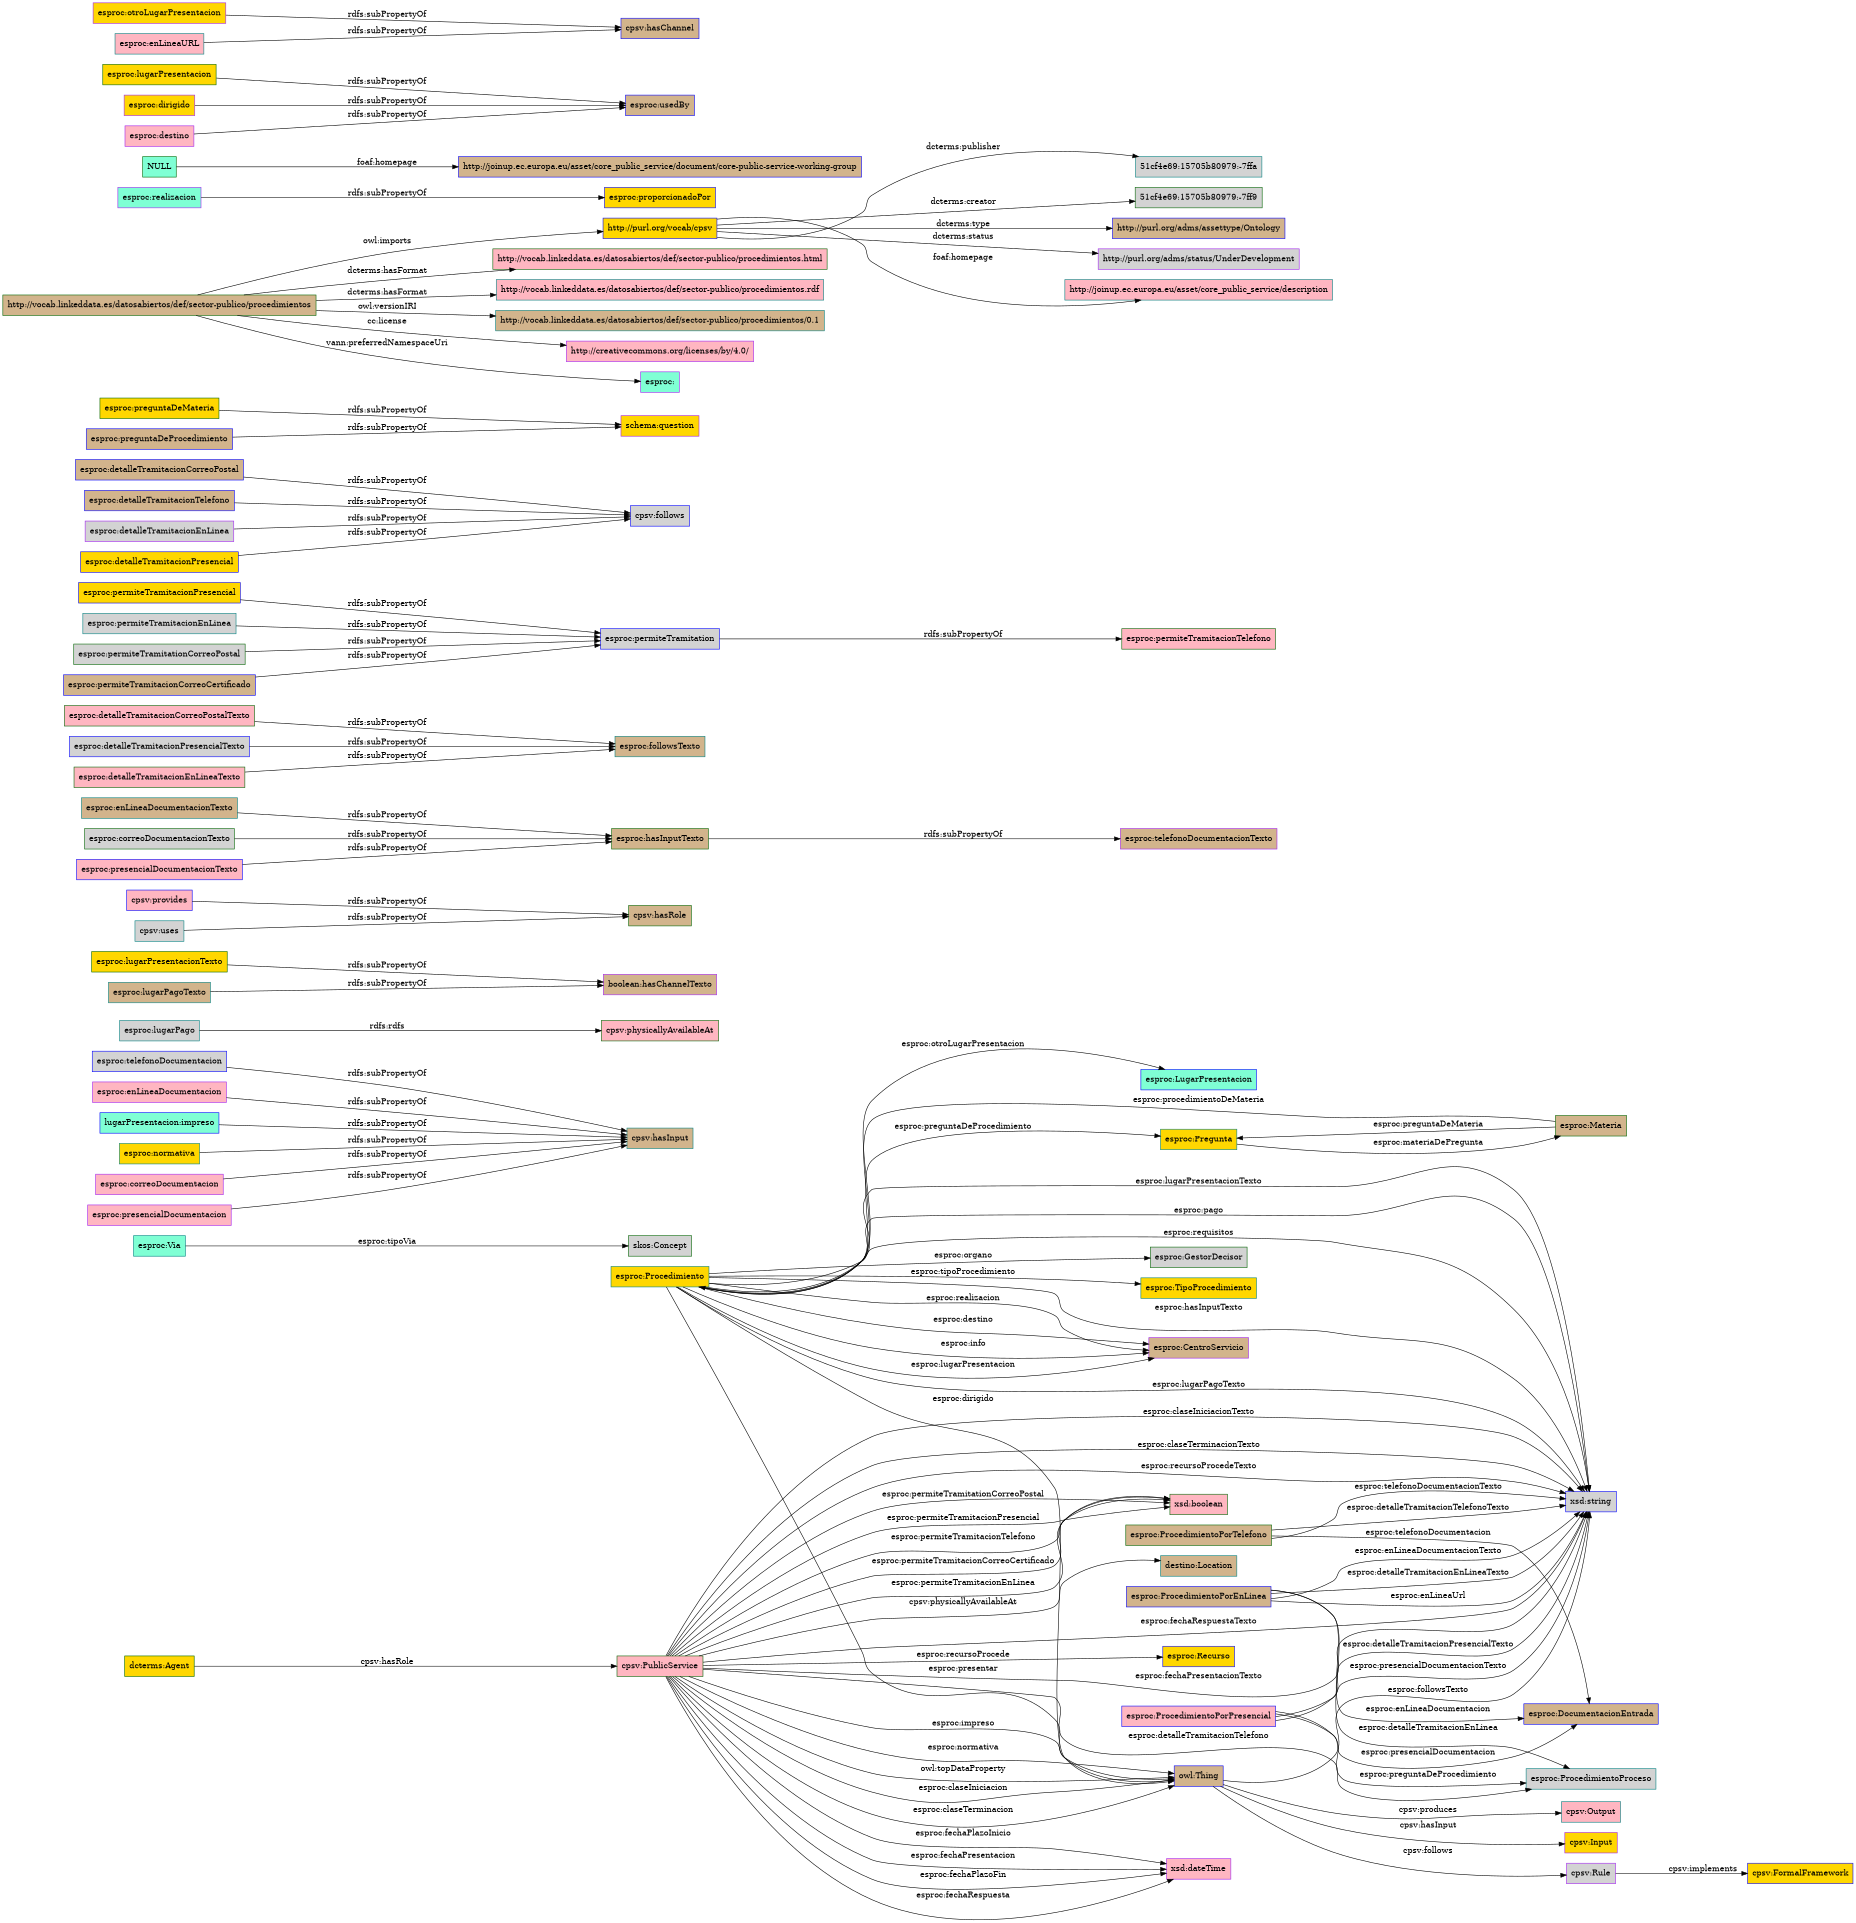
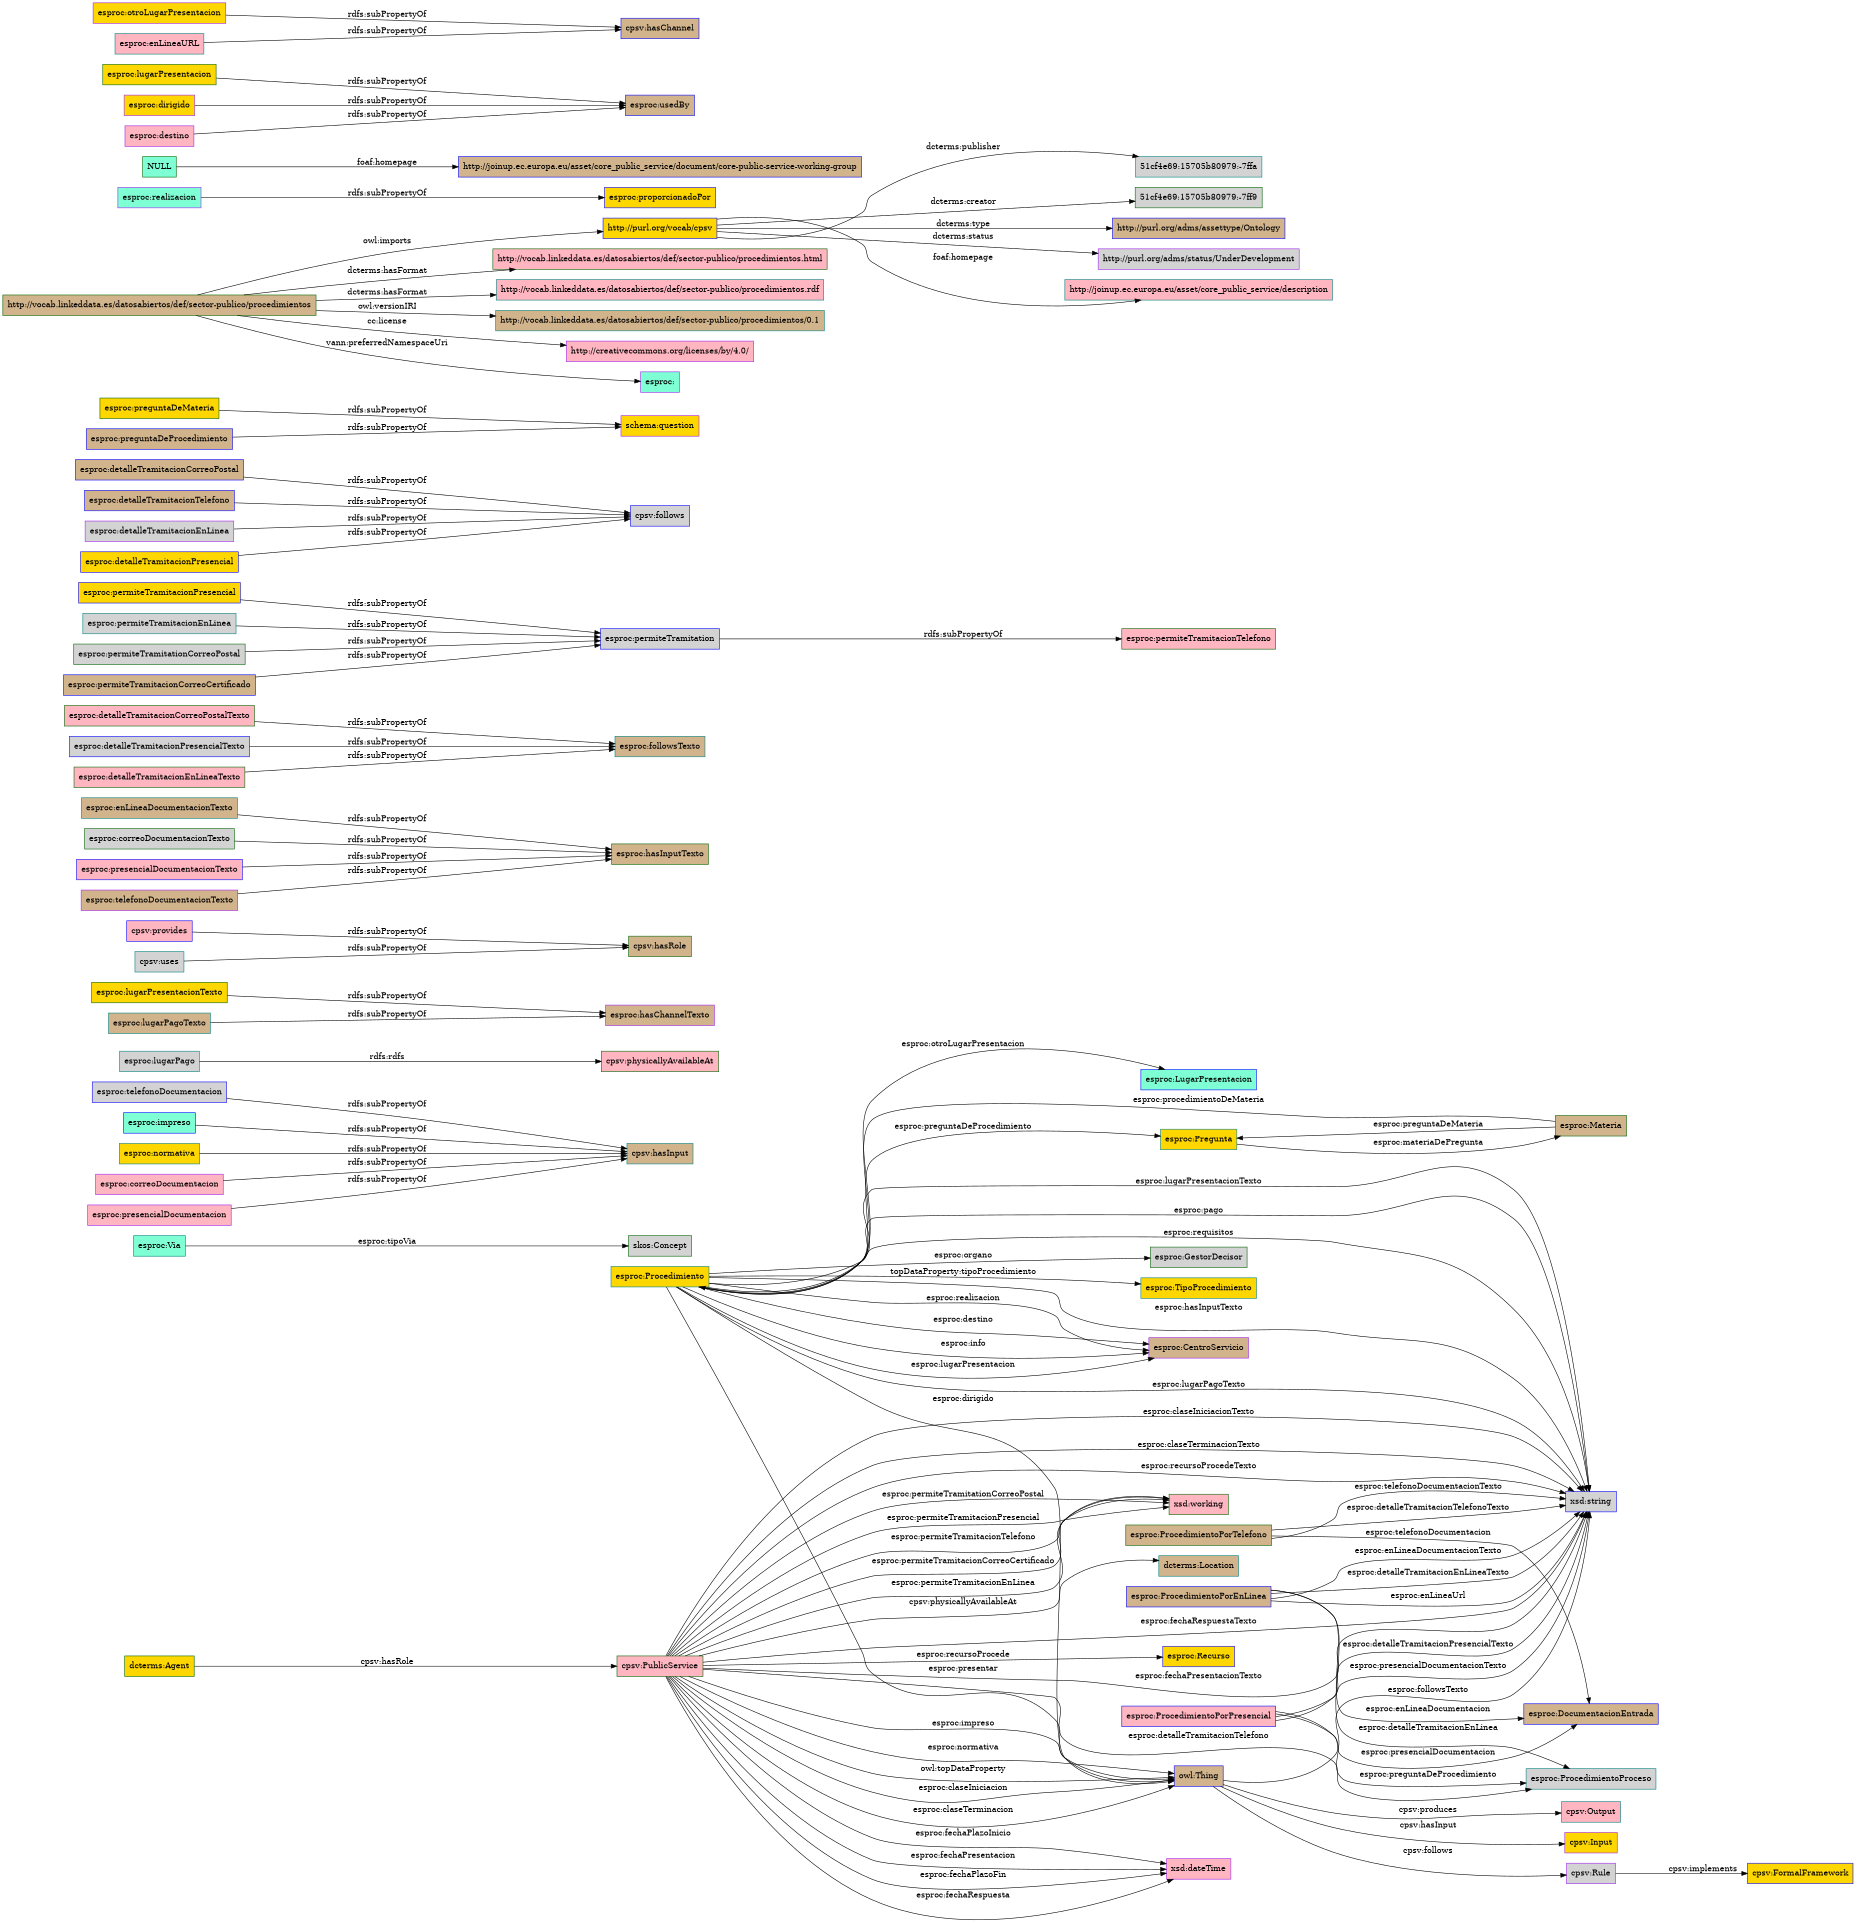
(911, 839) -> (422, 878)
(660, 985) -> (660, 1015)
(159, 1092) -> none
(159, 1123) -> (159, 1123)
(963, 1272) -> (963, 1272)
(1199, 1504) -> (1199, 1504)
(1199, 1566) -> (1199, 1566)
